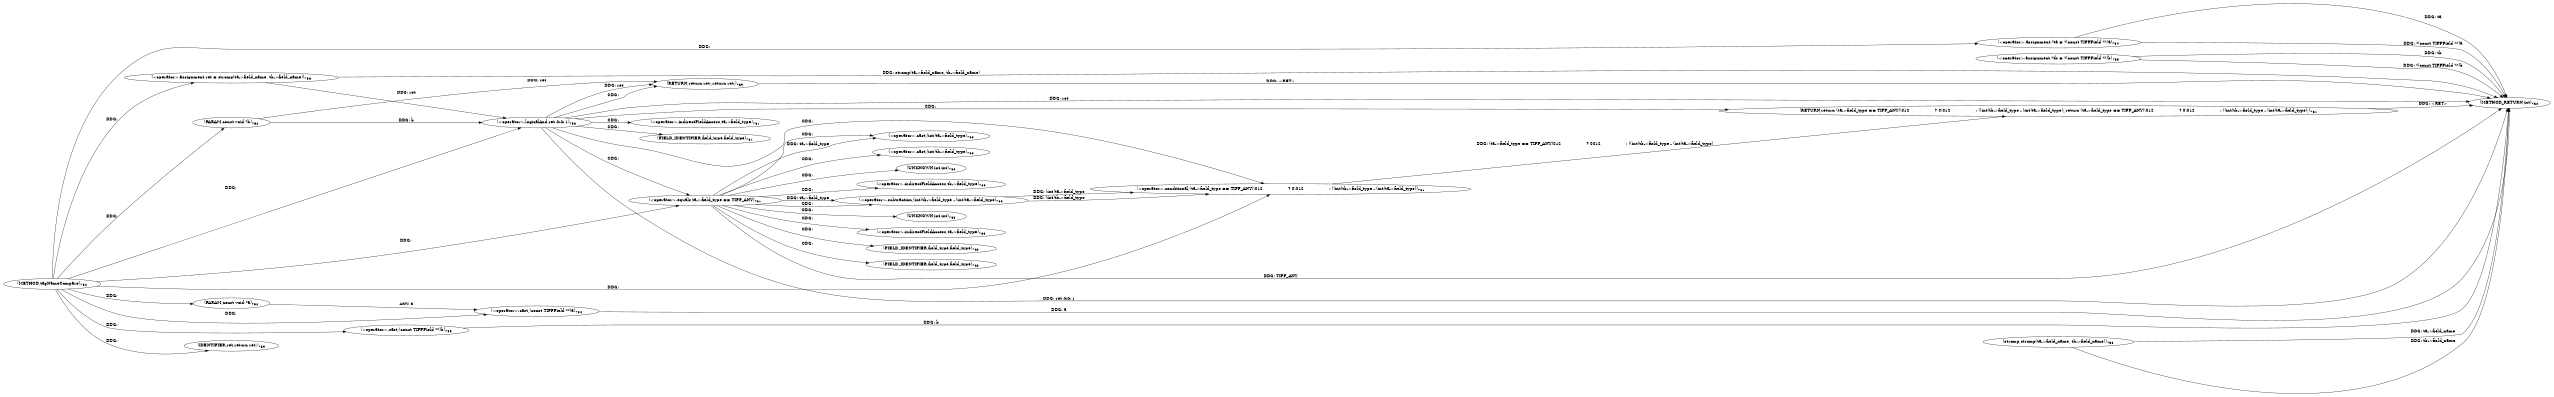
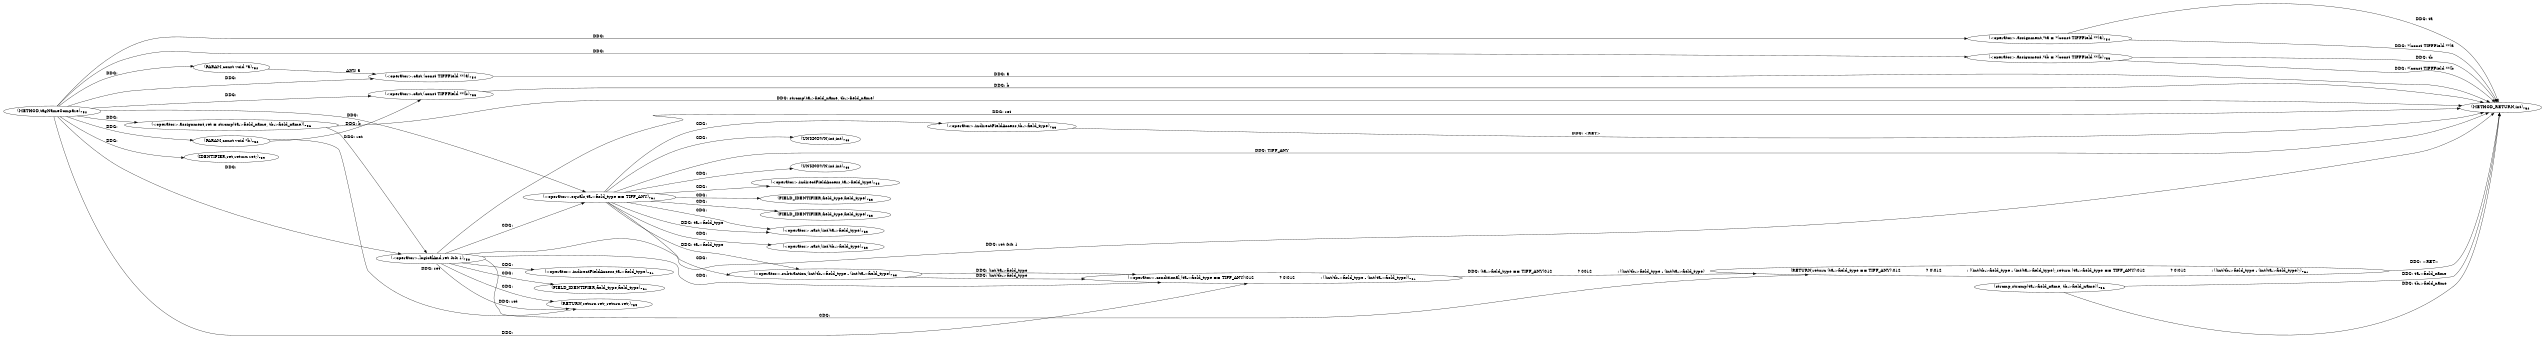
none -> (1003, 54)
(1623, 84) -> (1777, 138)
(375, 123) -> (347, 131)
